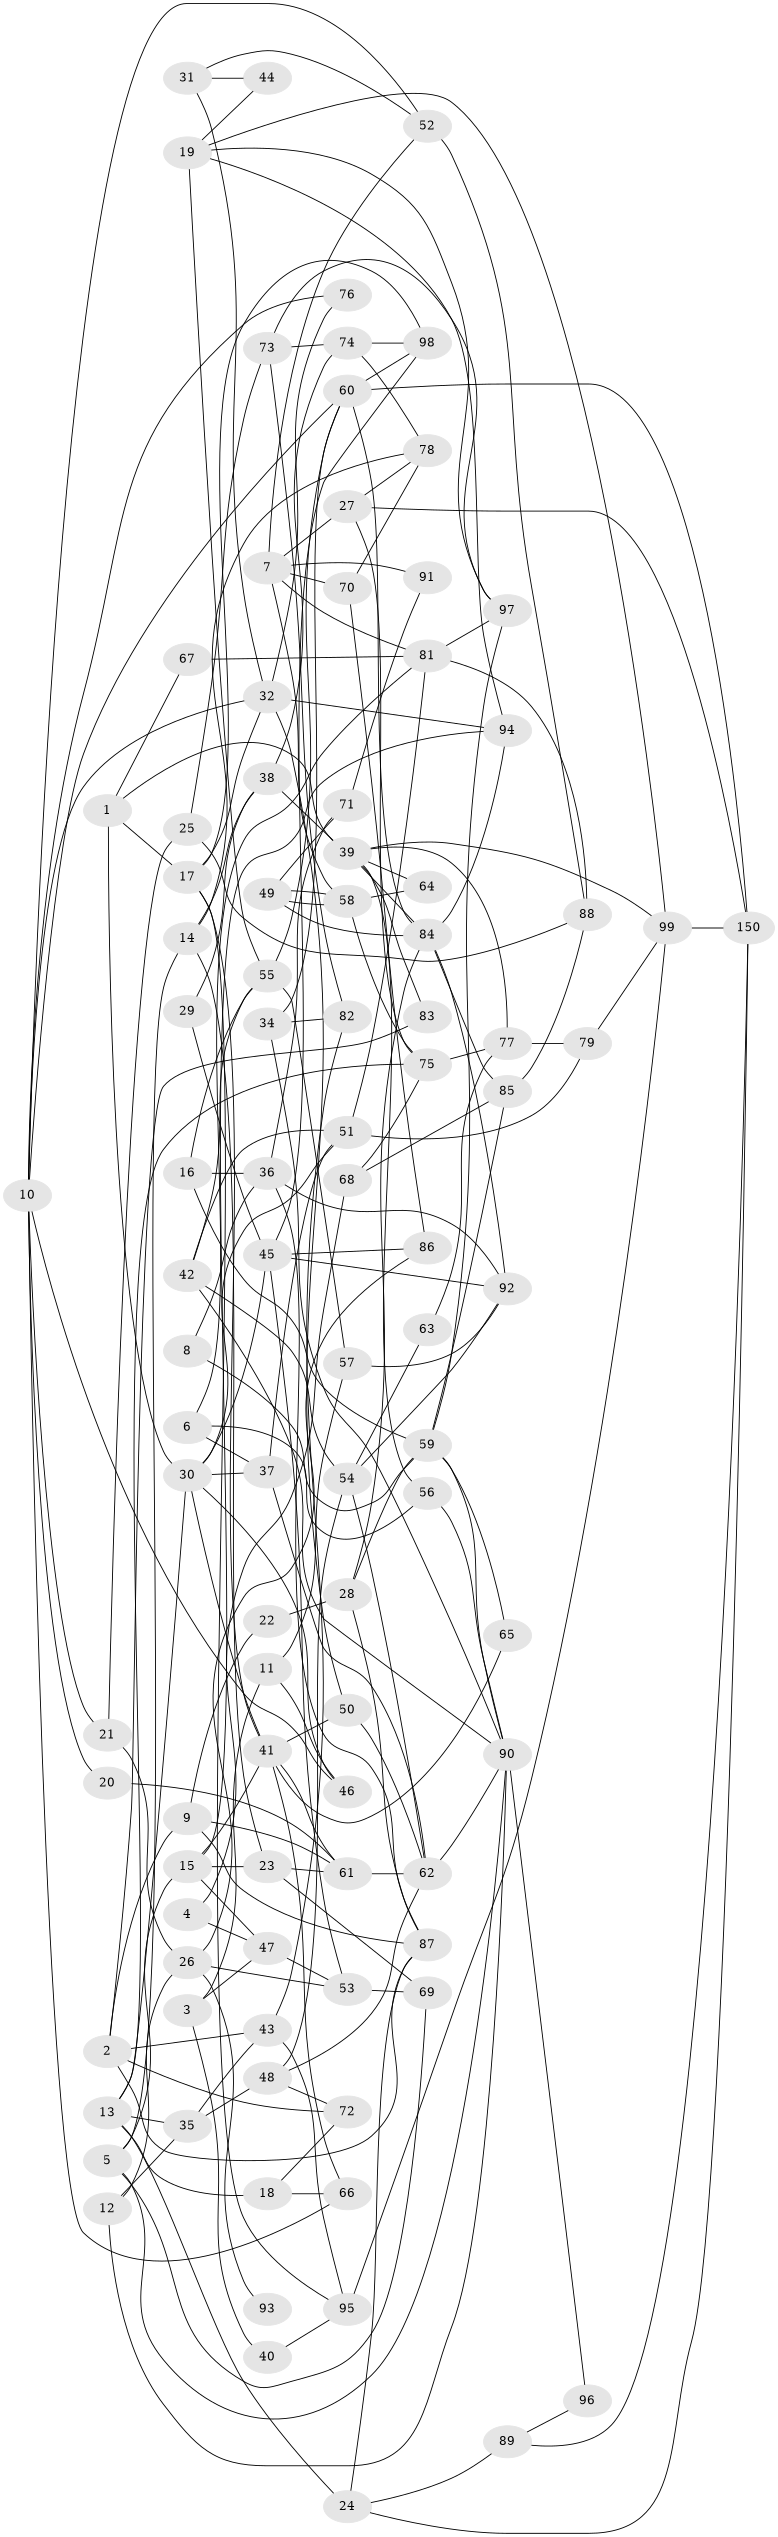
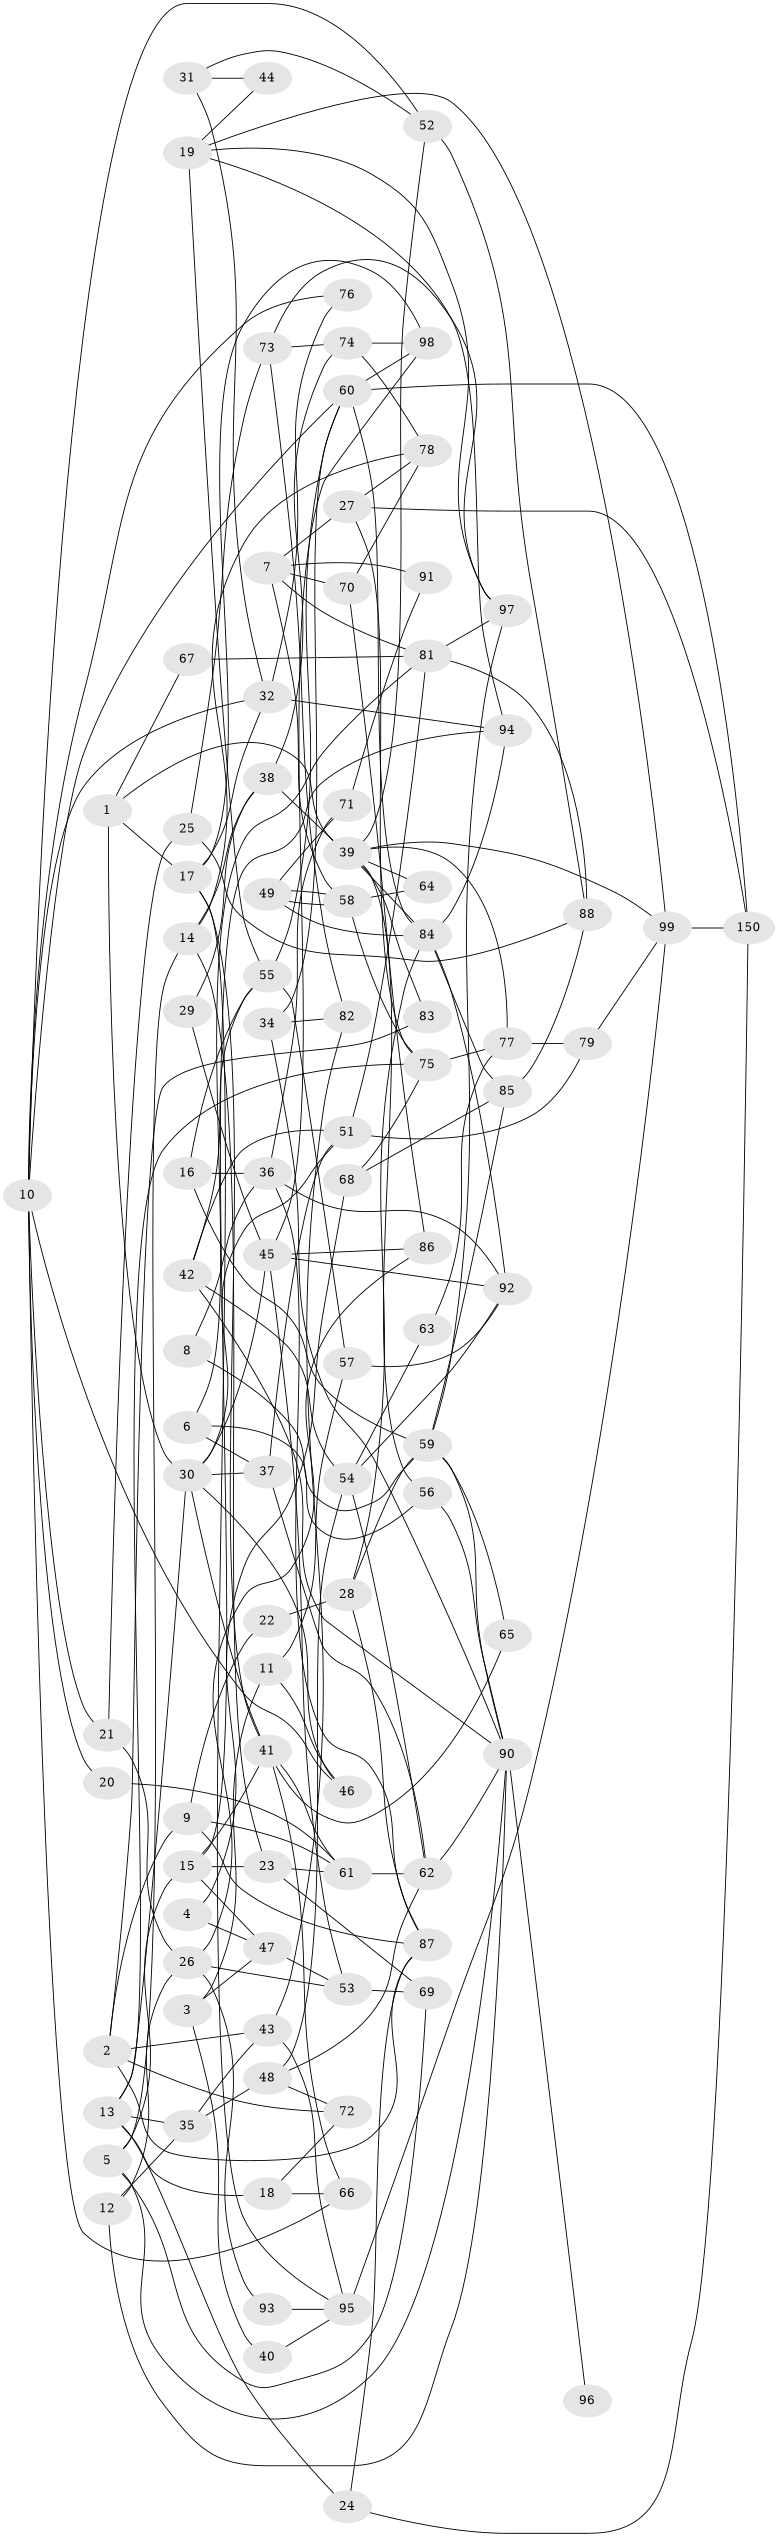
(303, 331) -> (401, 476)
(348, 1710) -> none
none -> (308, 2309)
(508, 2442) -> none
